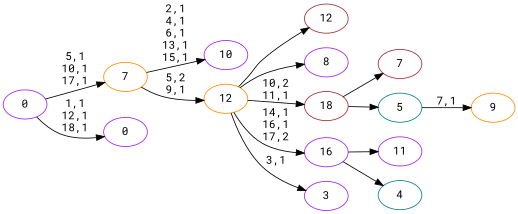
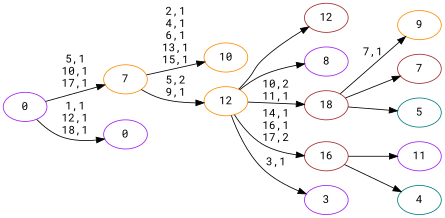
(226, 55) -> (226, 57)
(442, 108) -> (370, 68)
(326, 152) -> (326, 156)
